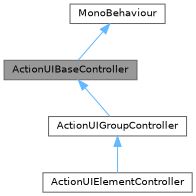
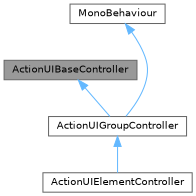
(91, 46) -> (147, 75)
